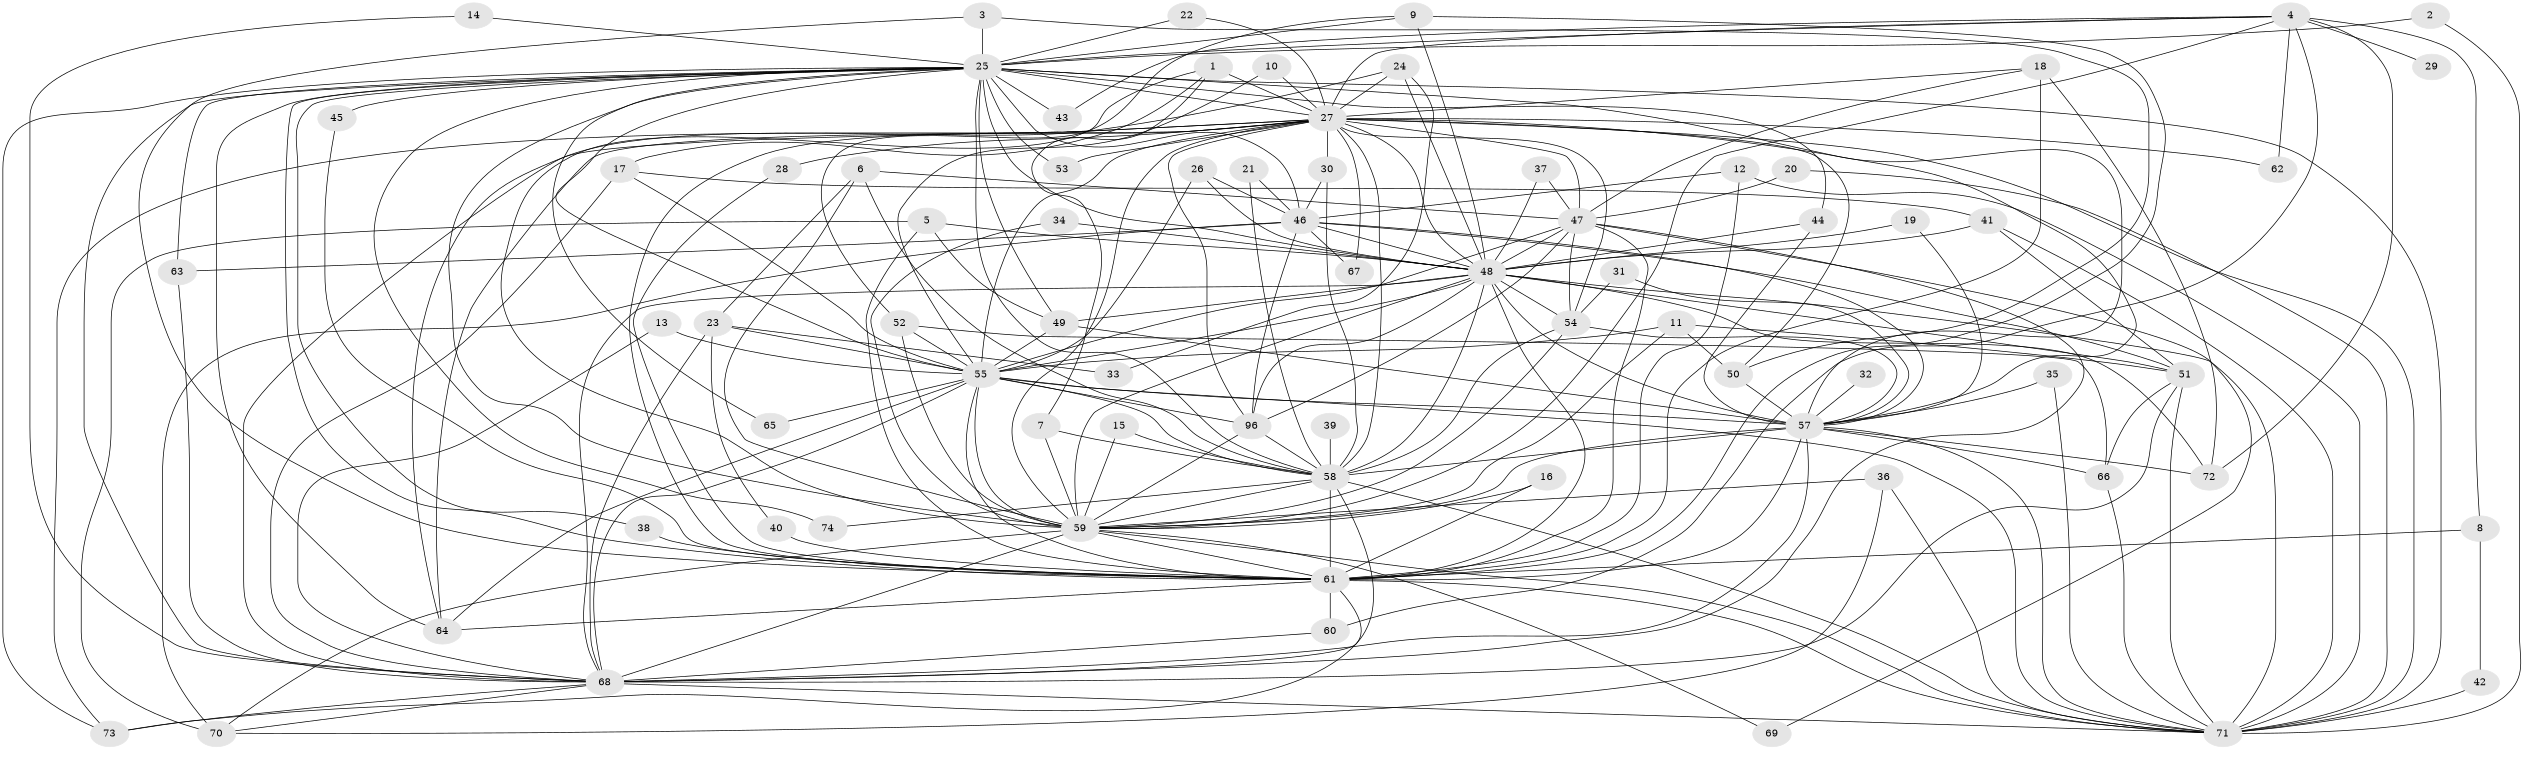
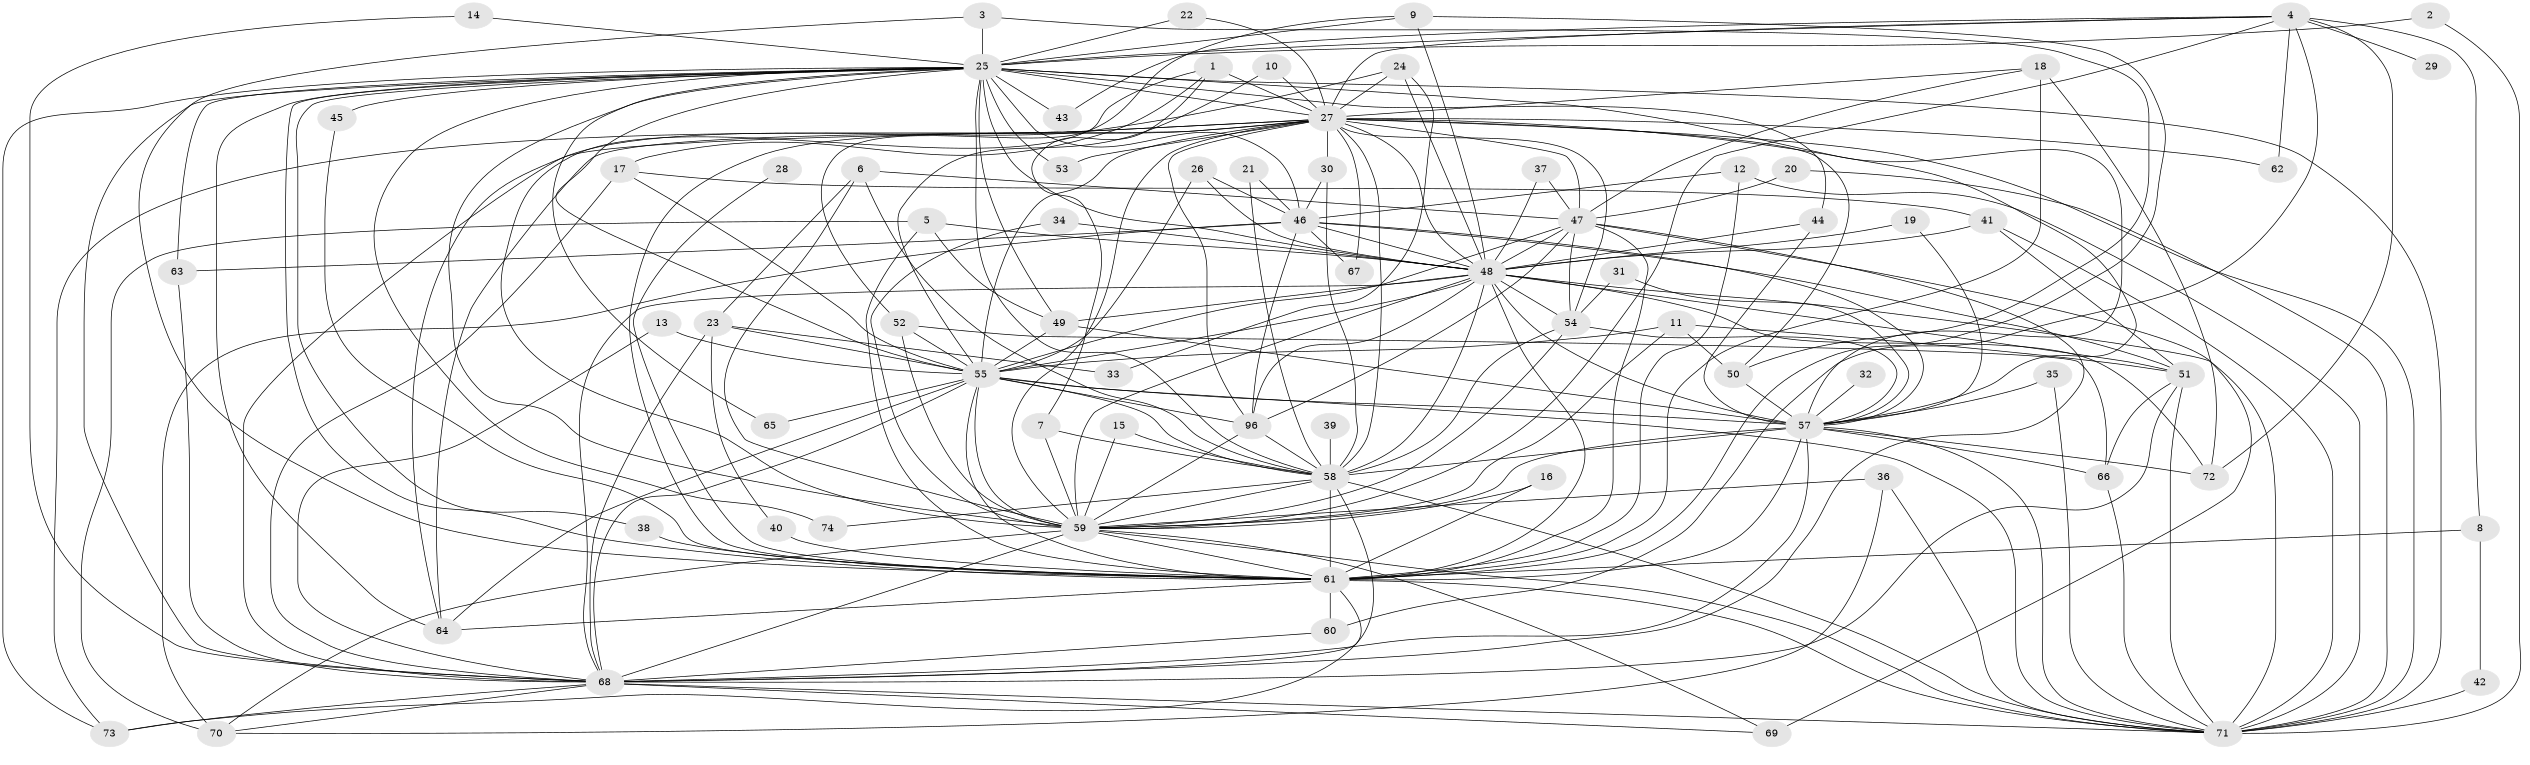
(964, 142) -> none
none -> (1188, 708)
